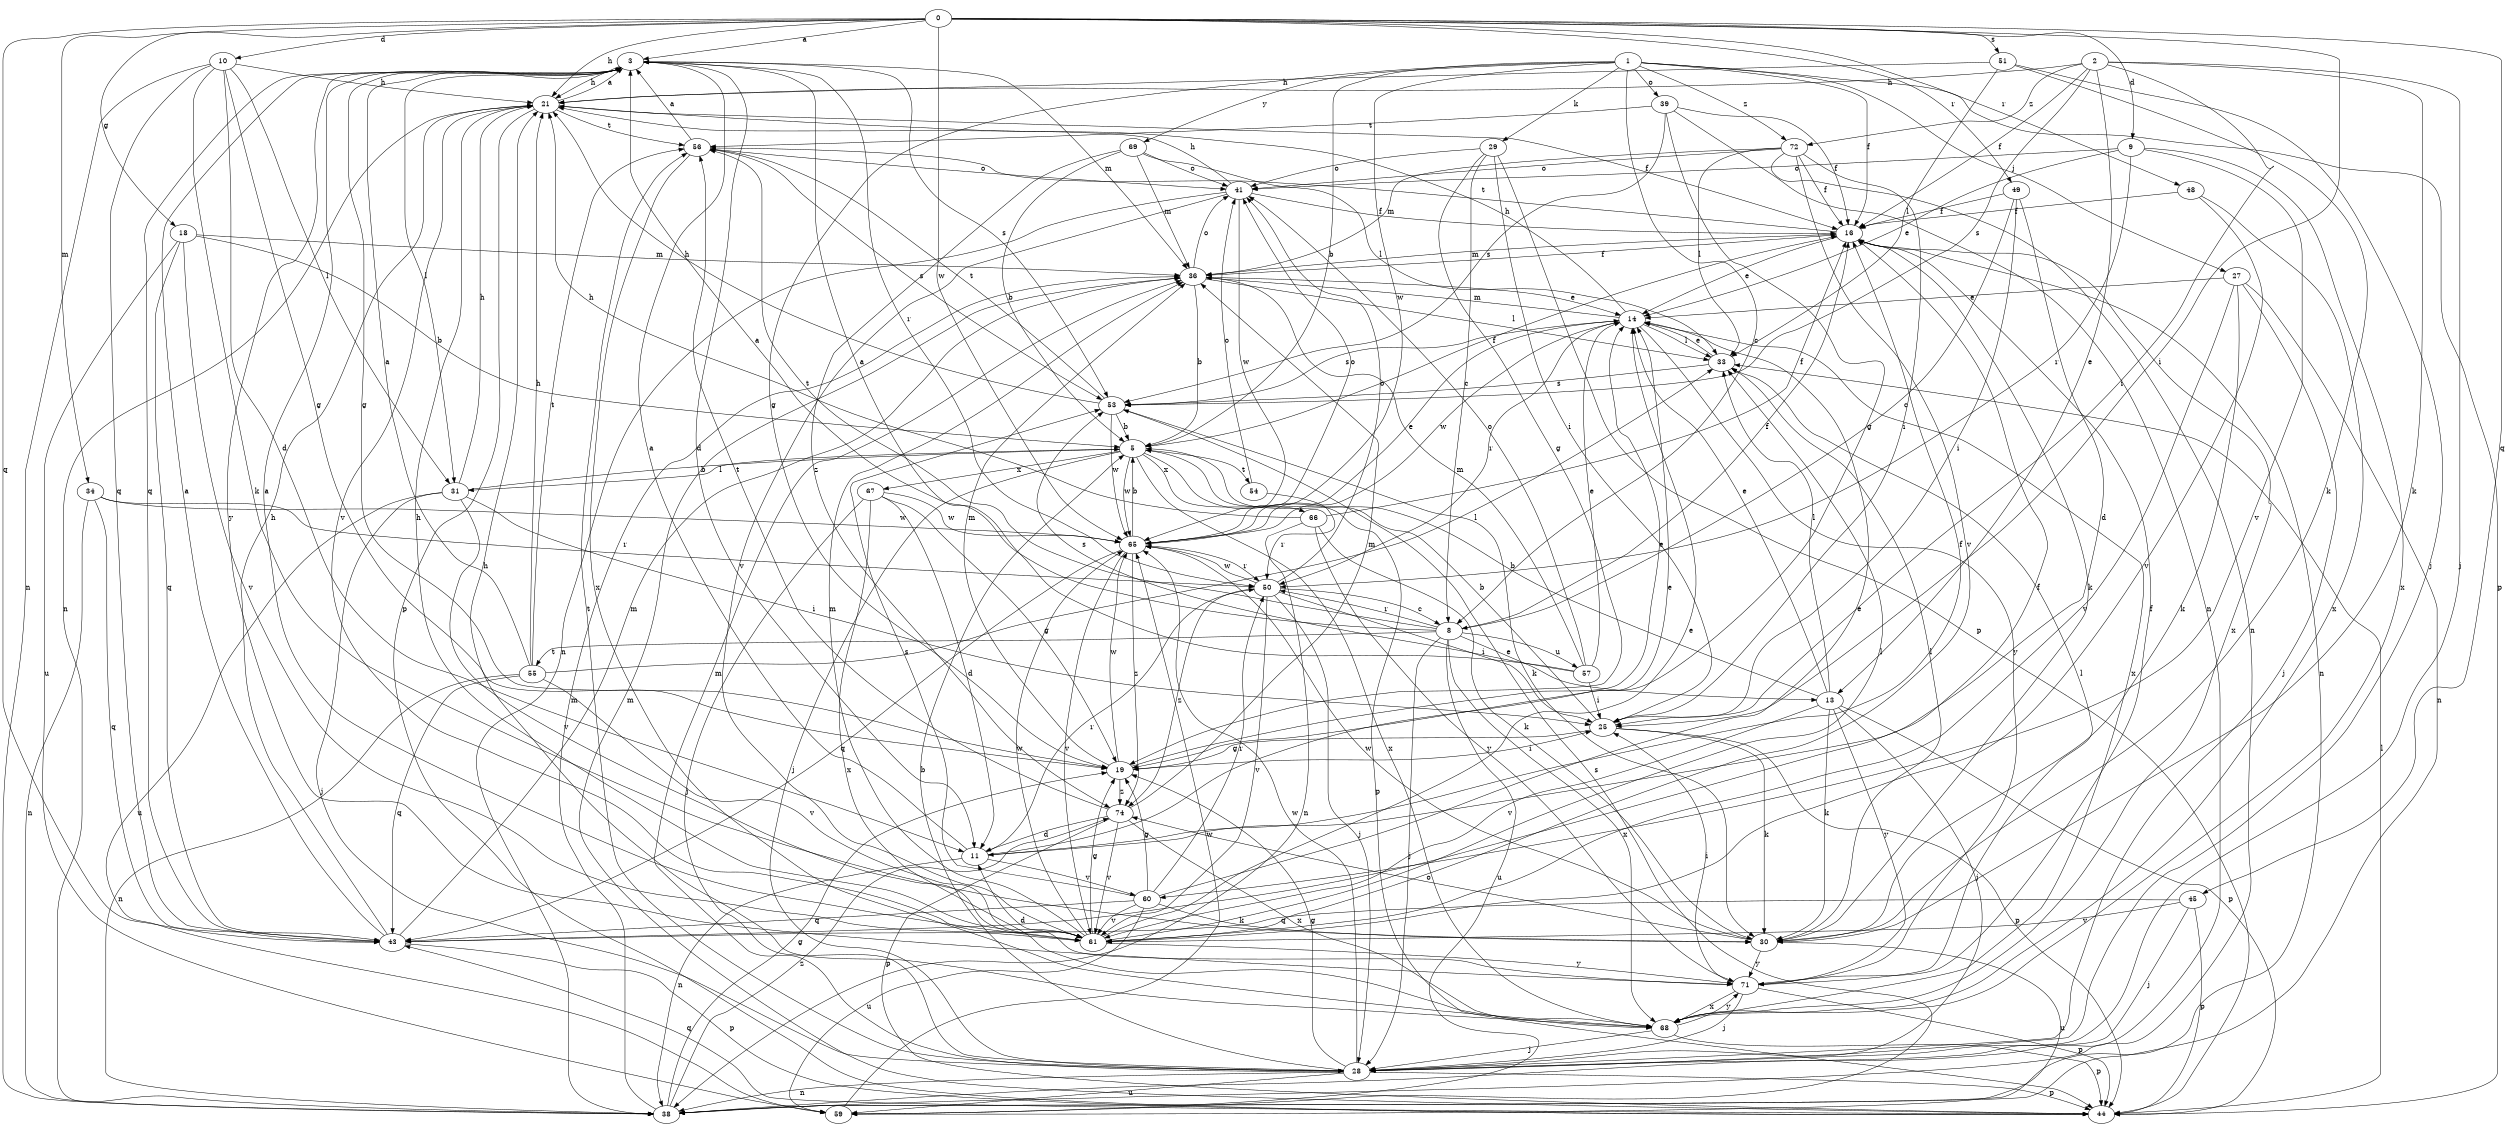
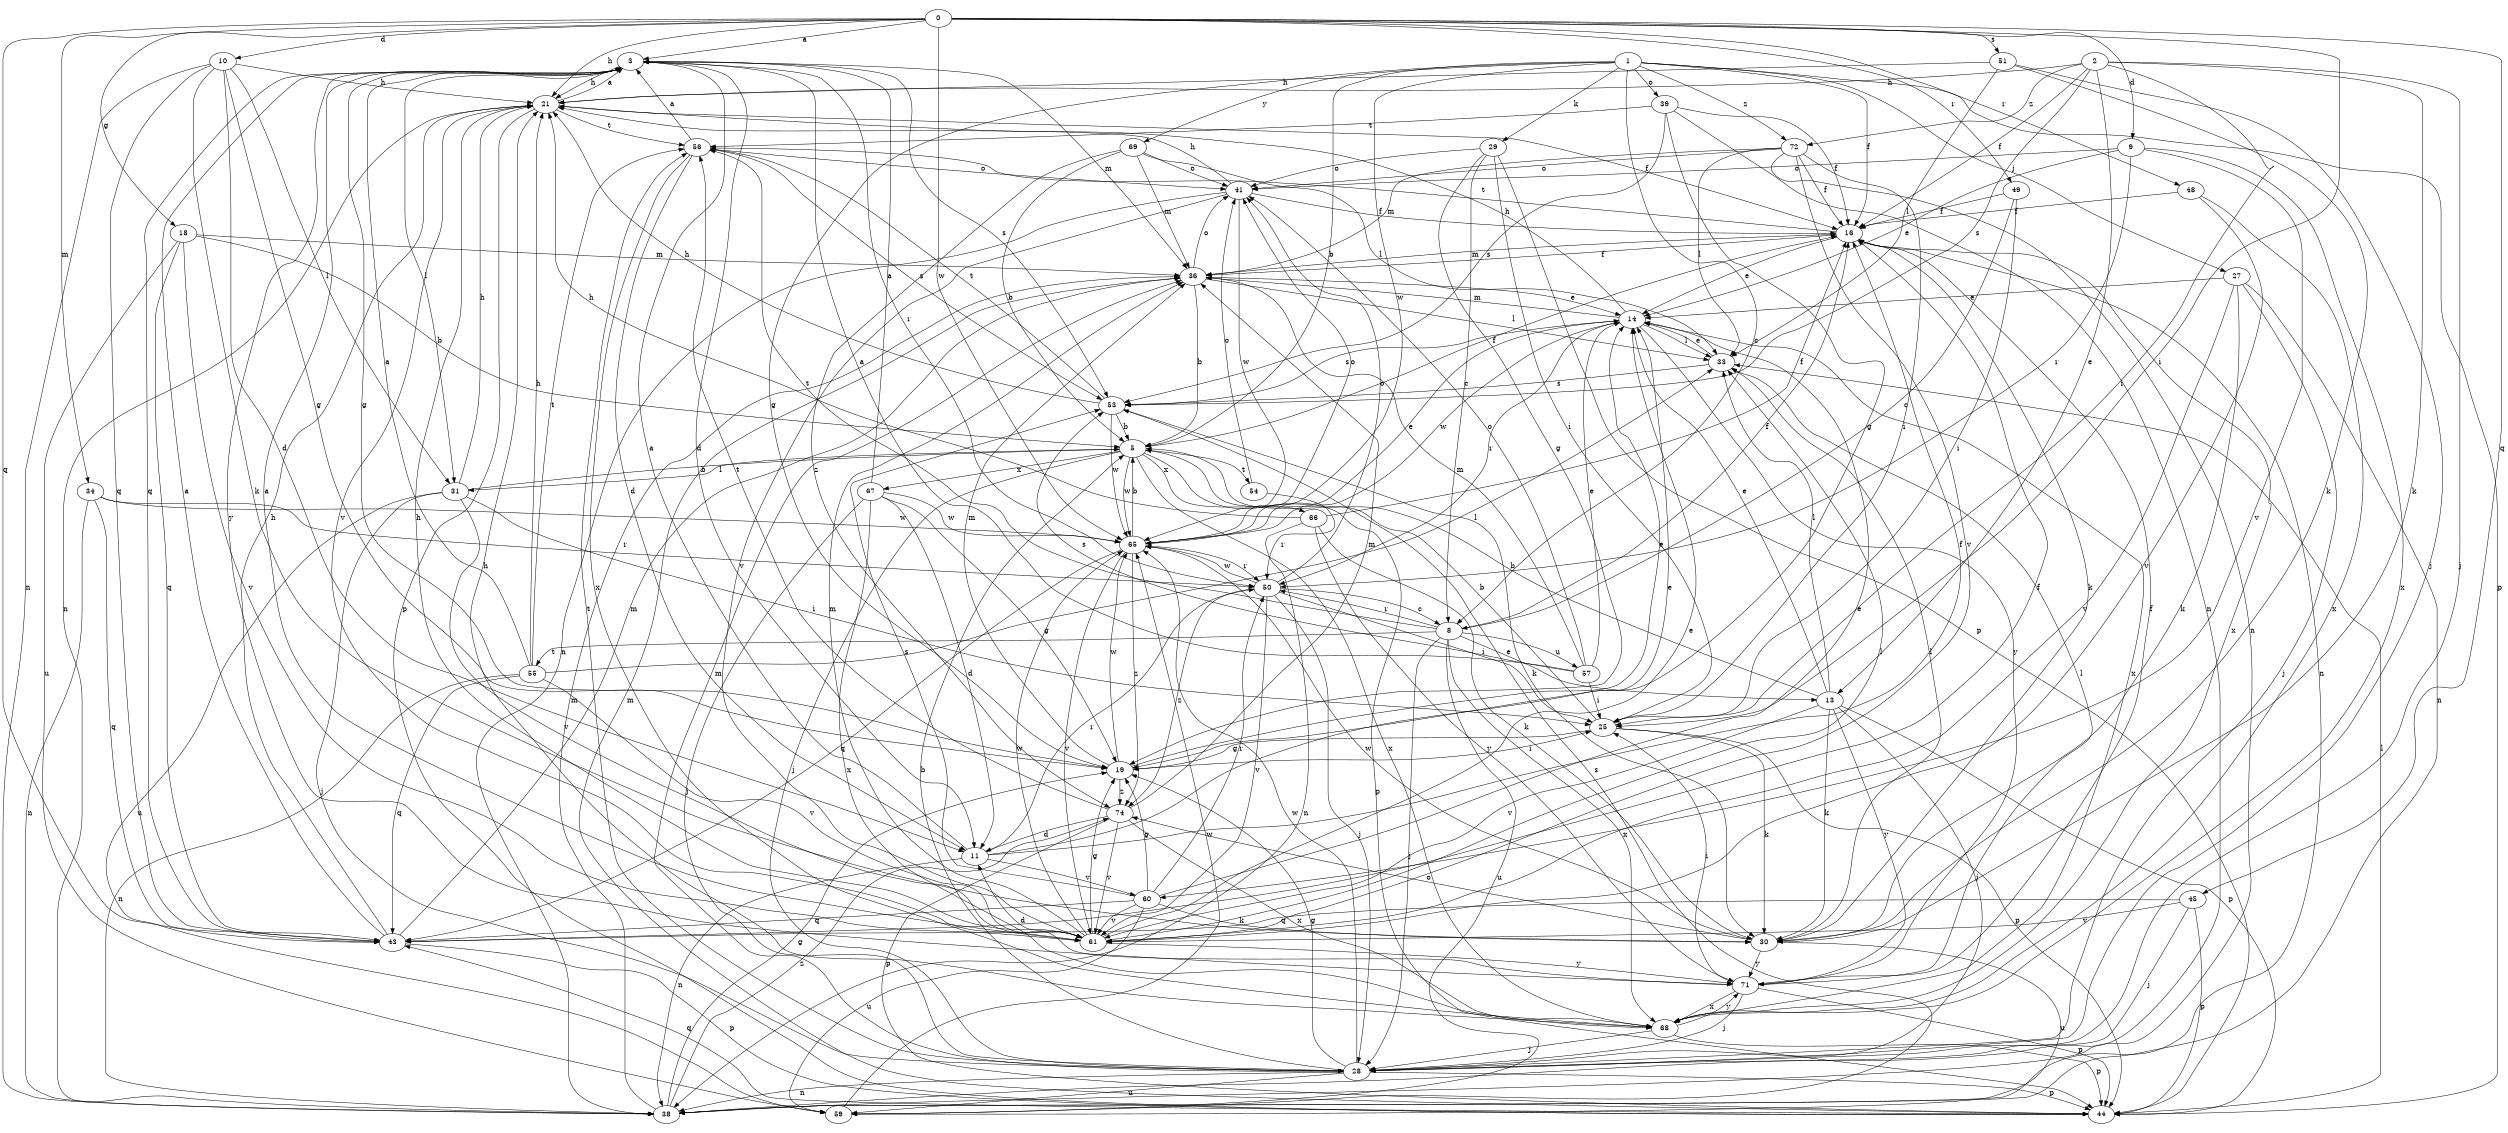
(927, 494) -> (890, 181)
(1803, 752) -> (645, 547)
